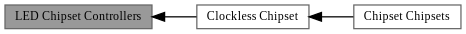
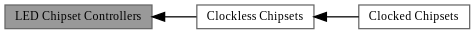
(253, 17) -> (255, 17)
(407, 17) -> (414, 17)
